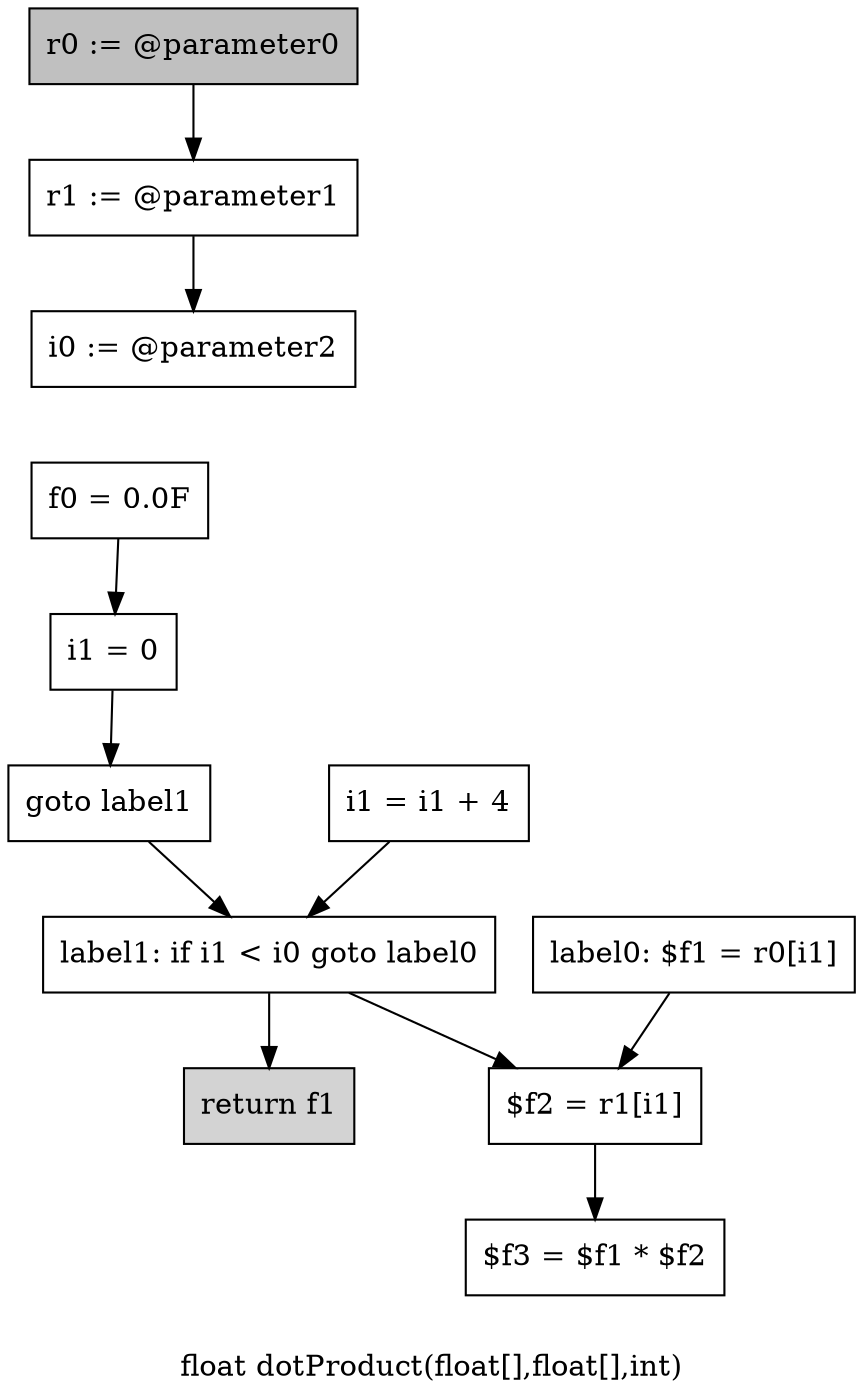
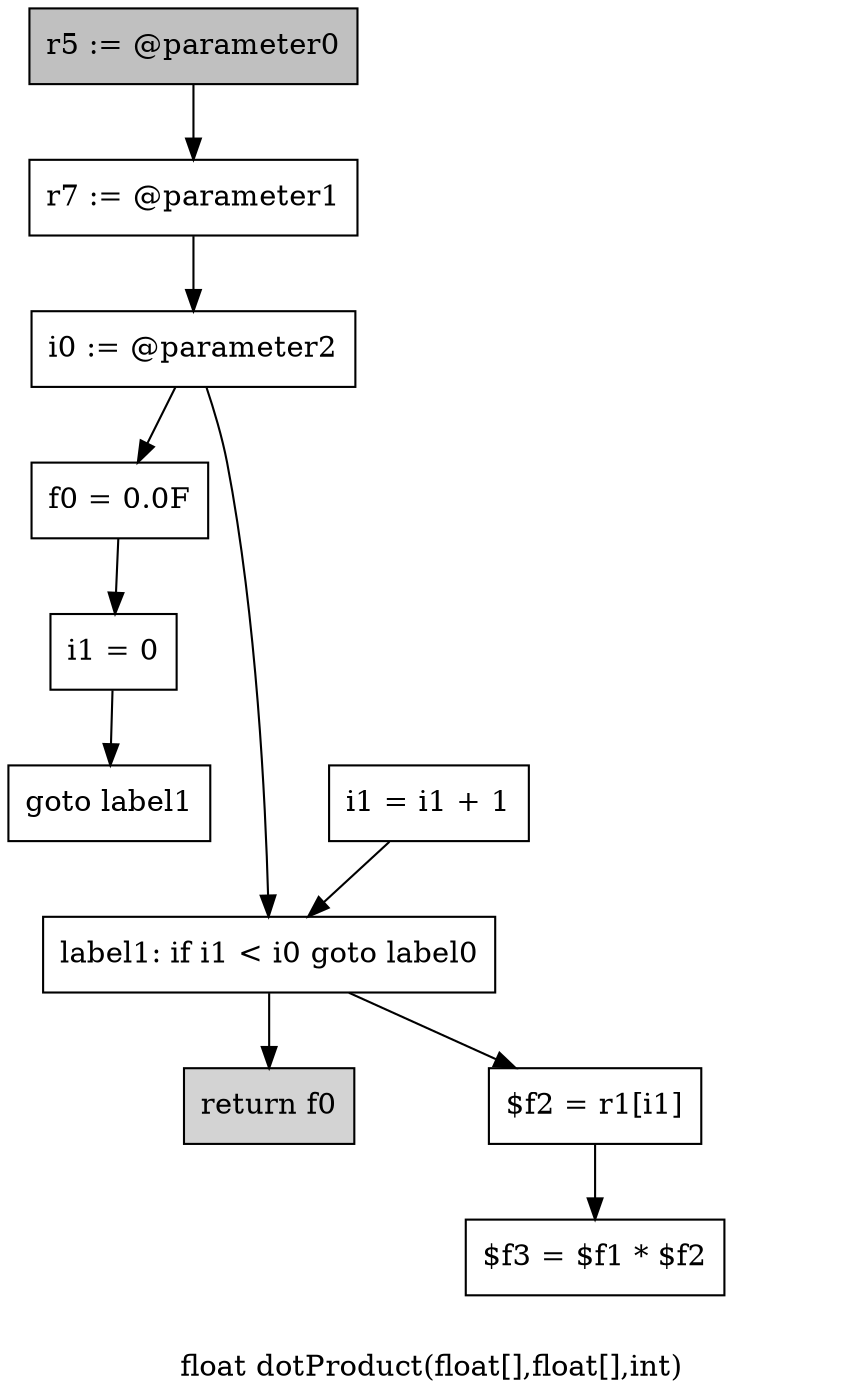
(193, 46) -> (193, 46)
(193, 198) -> (193, 198)
none -> (161, 415)
(429, 803) -> (429, 803)
(182, 872) -> (252, 640)
(694, 955) -> none
(269, 1106) -> (269, 1106)
